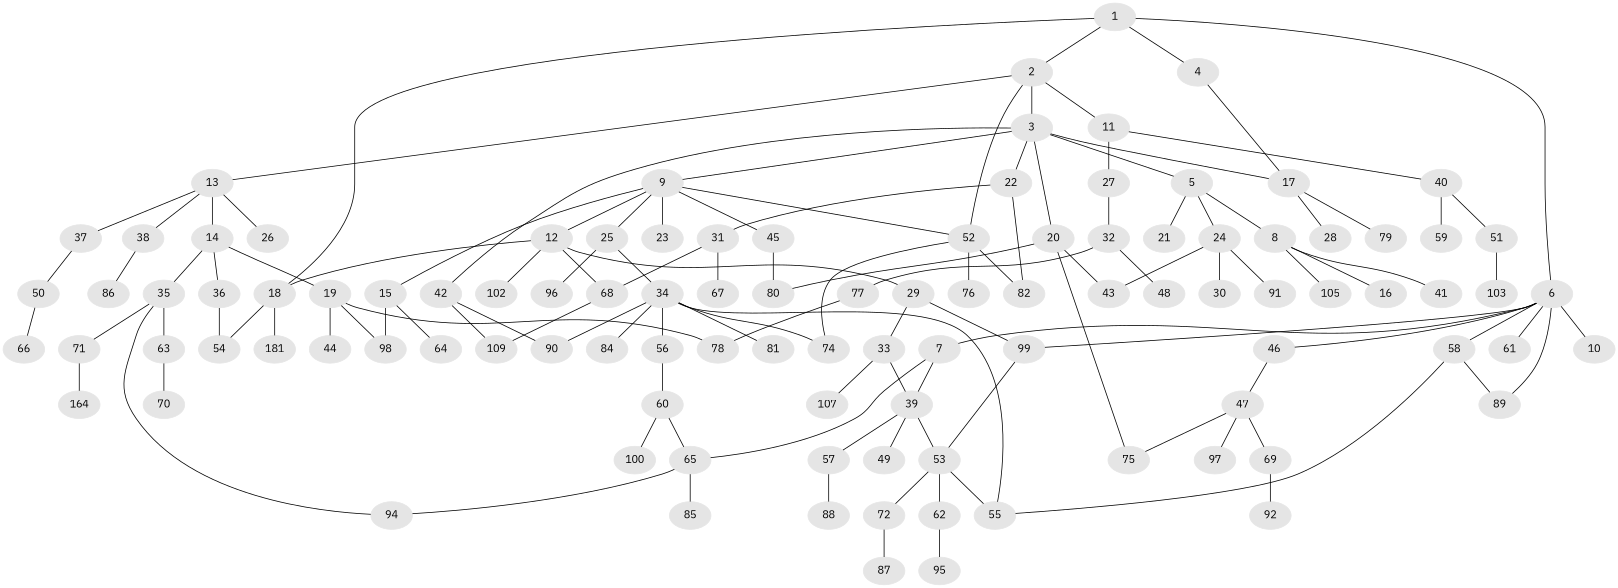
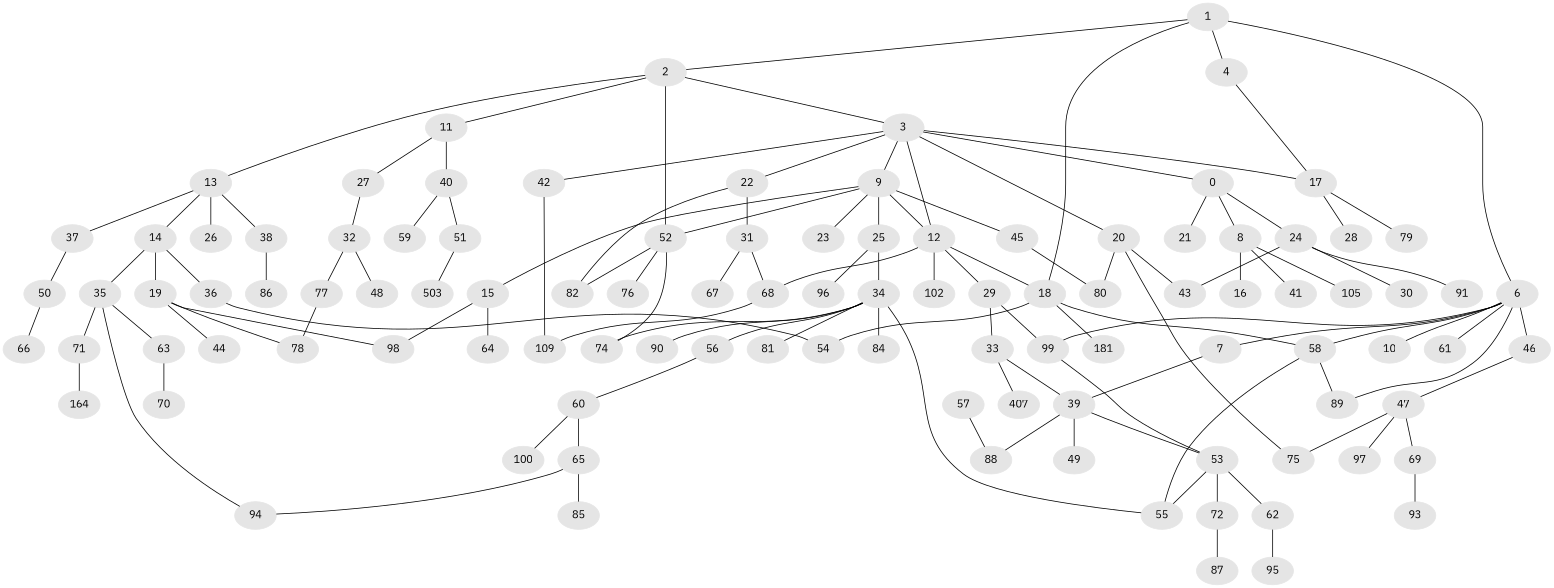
none -> (919, 183)
(1192, 183) -> (1213, 183)
(1497, 294) -> (432, 294)
(488, 318) -> none
none -> (1177, 327)
(827, 405) -> (1019, 405)
(829, 431) -> none
(870, 432) -> (1033, 432)
(1270, 516) -> (1415, 516)
